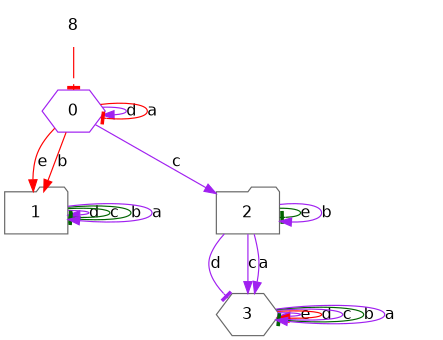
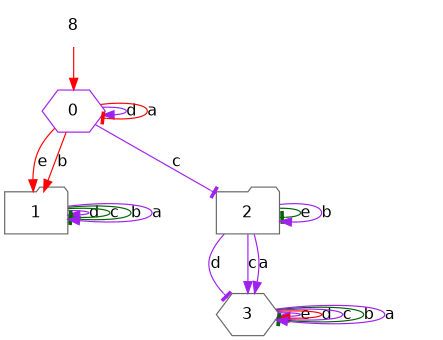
(74, 63) -> (74, 63)
(153, 158) -> (153, 158)
